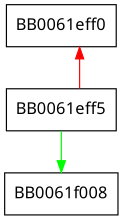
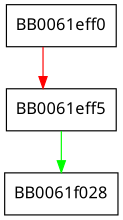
(80, 74) -> (43, 62)
(61, 194) -> (61, 194)
